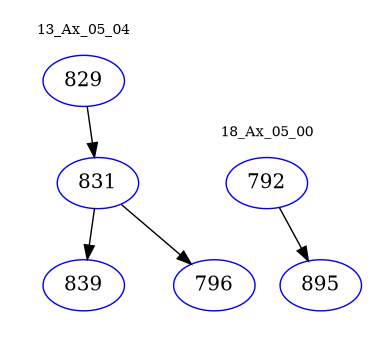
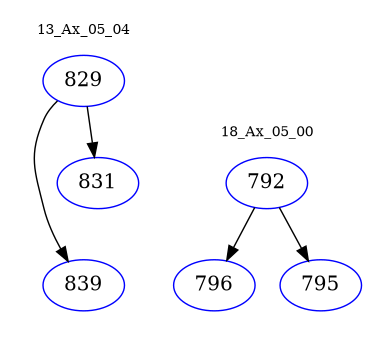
(141, 221) -> (244, 228)
(92, 227) -> (36, 174)
(321, 285) -> (321, 285)
